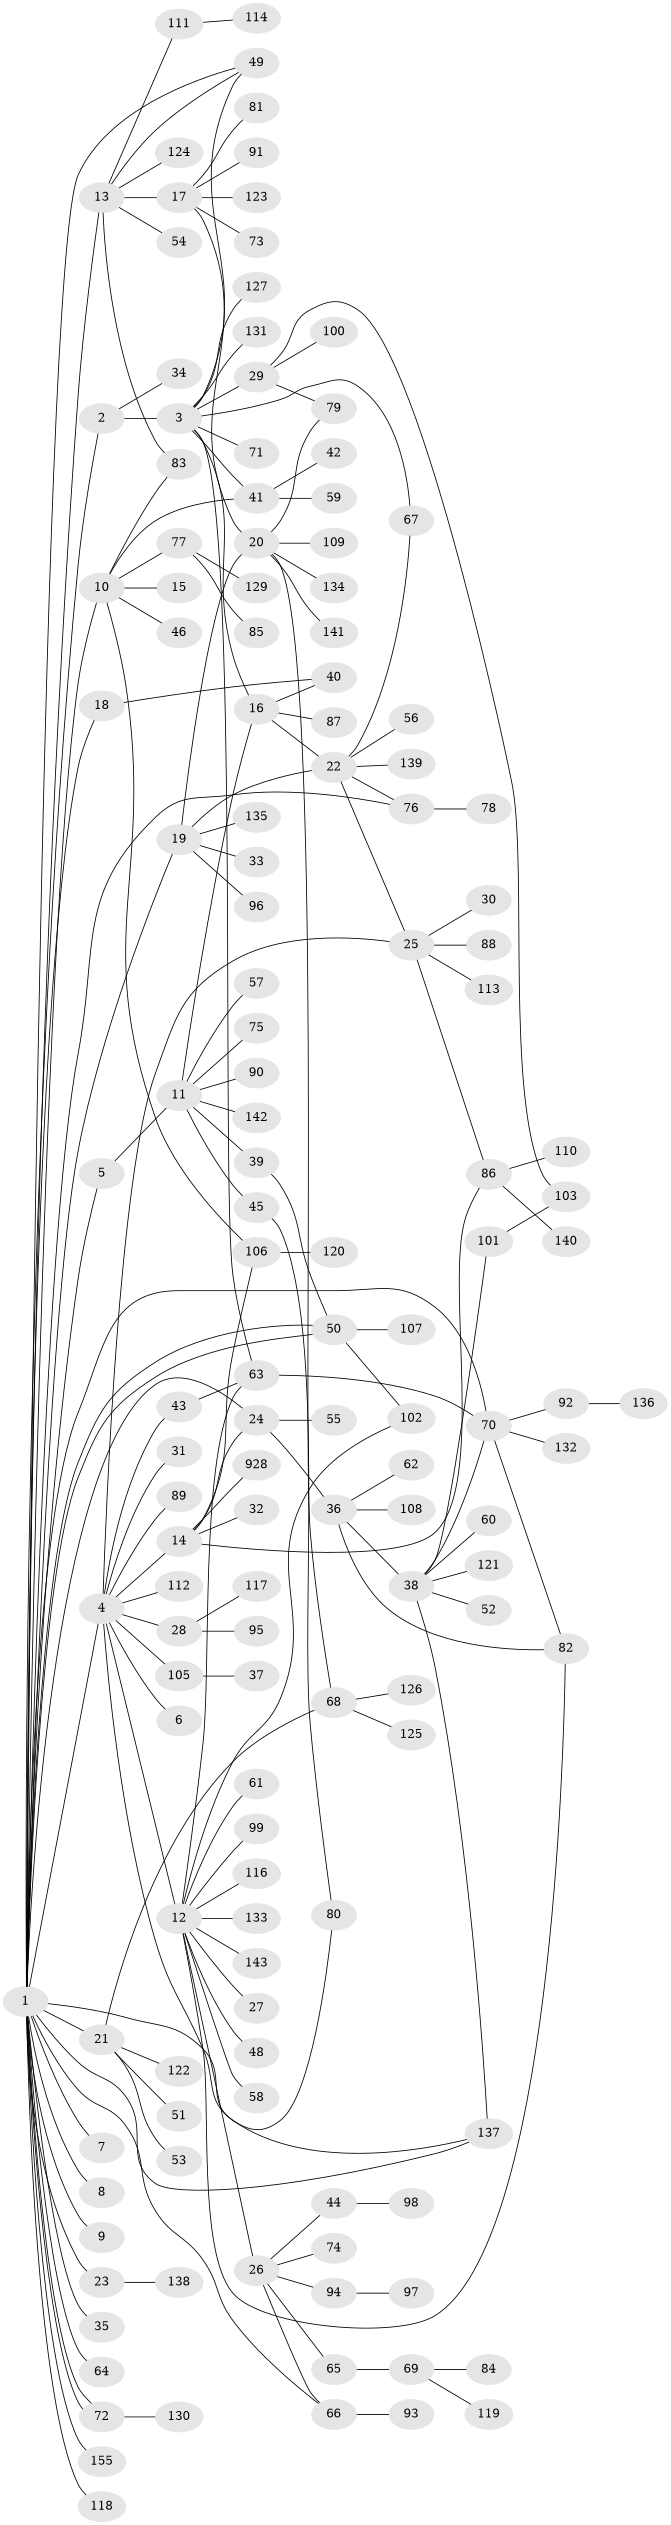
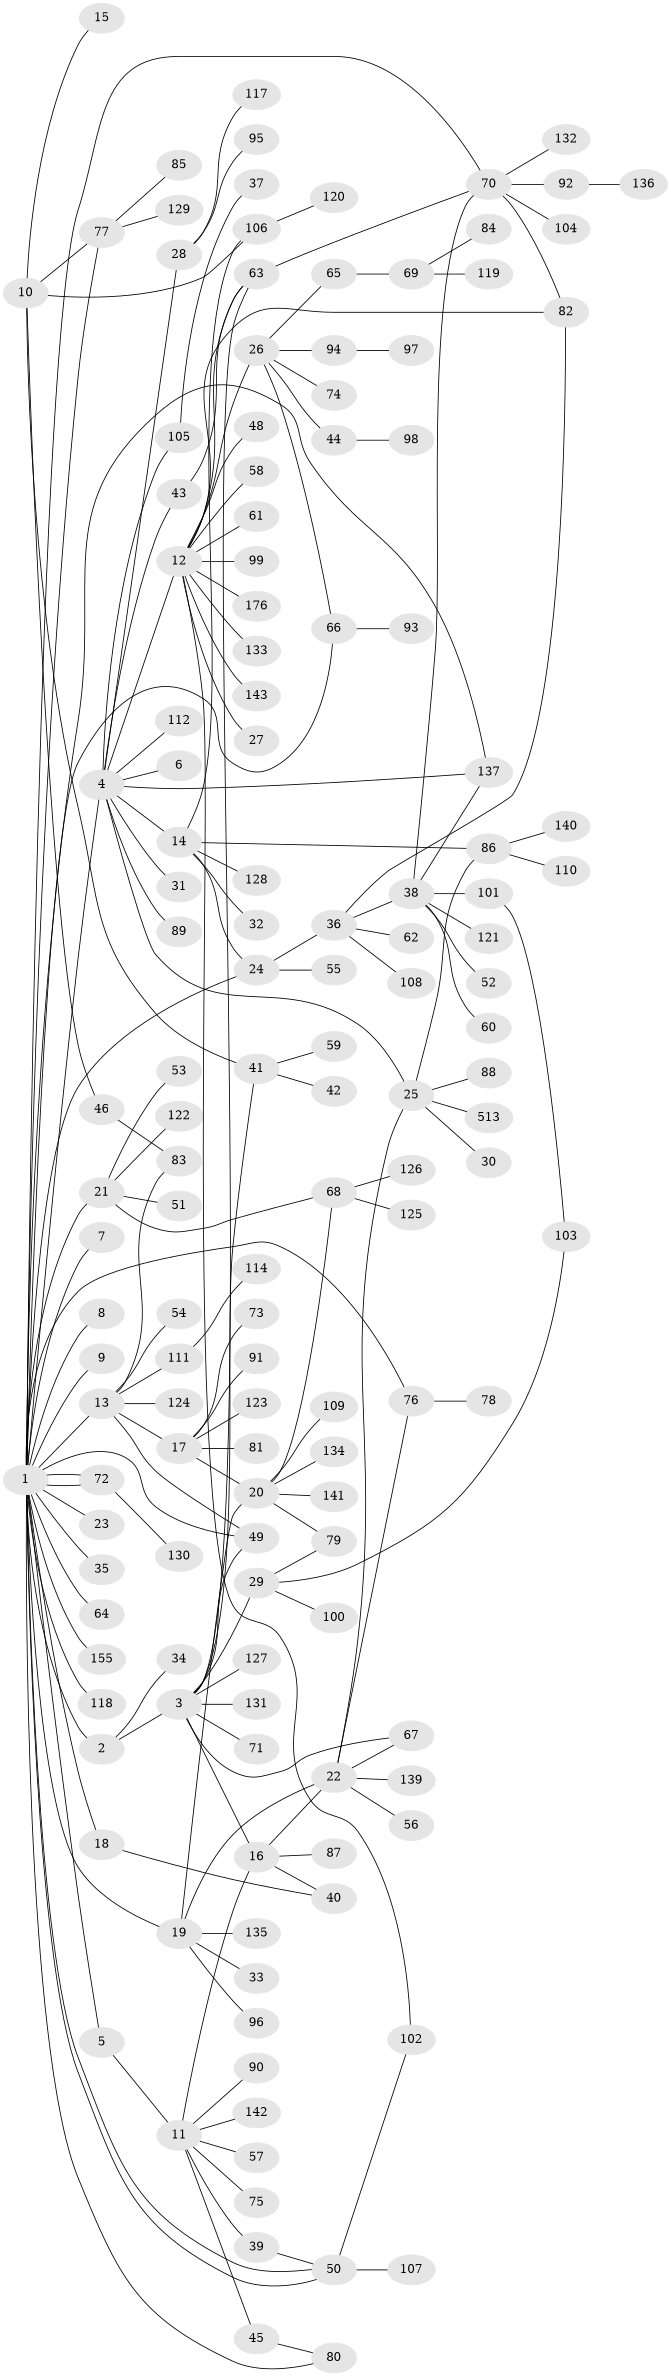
none -> (566, 229)
(136, 524) -> (141, 1135)
(489, 990) -> (489, 1118)
(42, 1293) -> (44, 855)
(257, 1465) -> (257, 880)
(257, 1874) -> (257, 606)
(179, 2282) -> none
